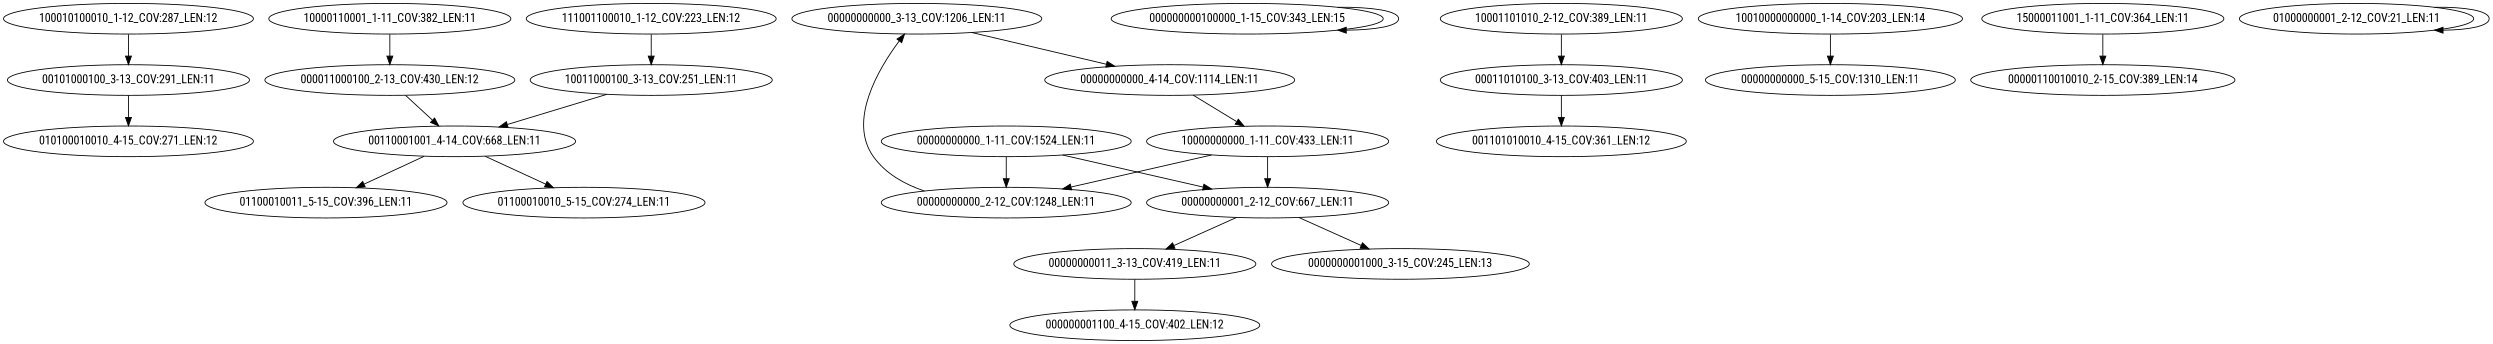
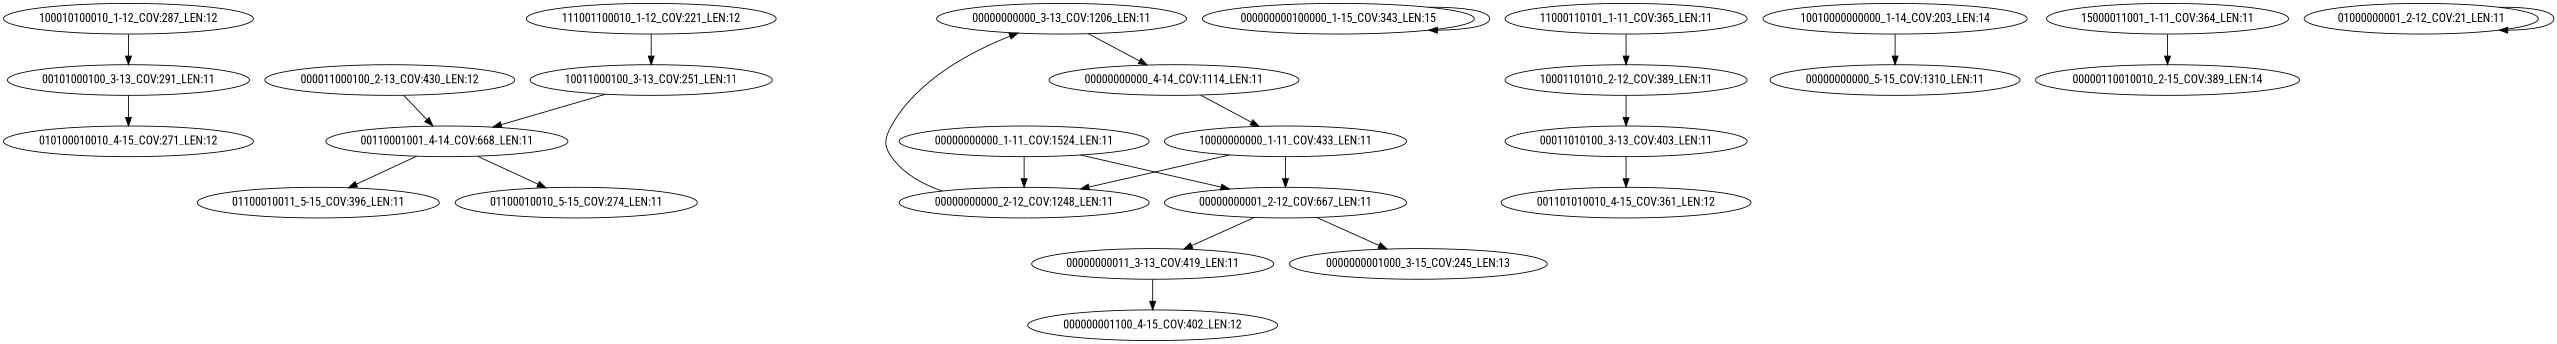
(390, 19) -> none
(651, 19) -> (651, 19)
none -> (1626, 19)
